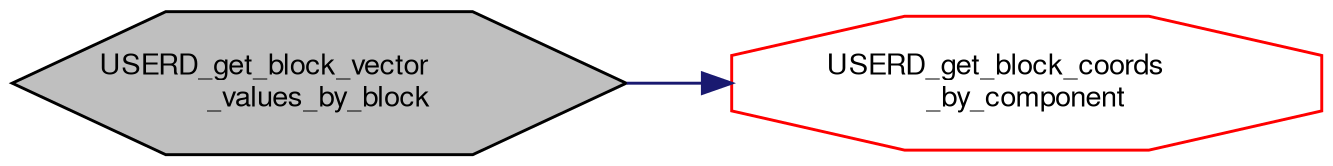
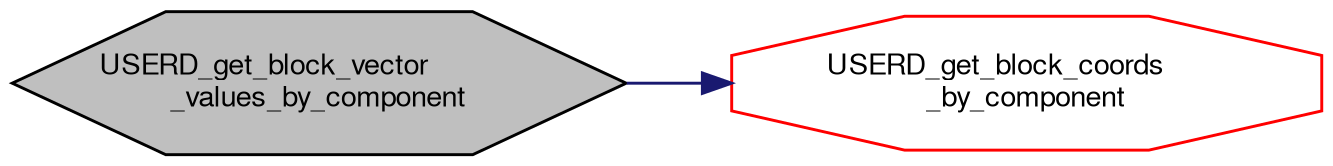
(319, 83) -> (319, 83)
